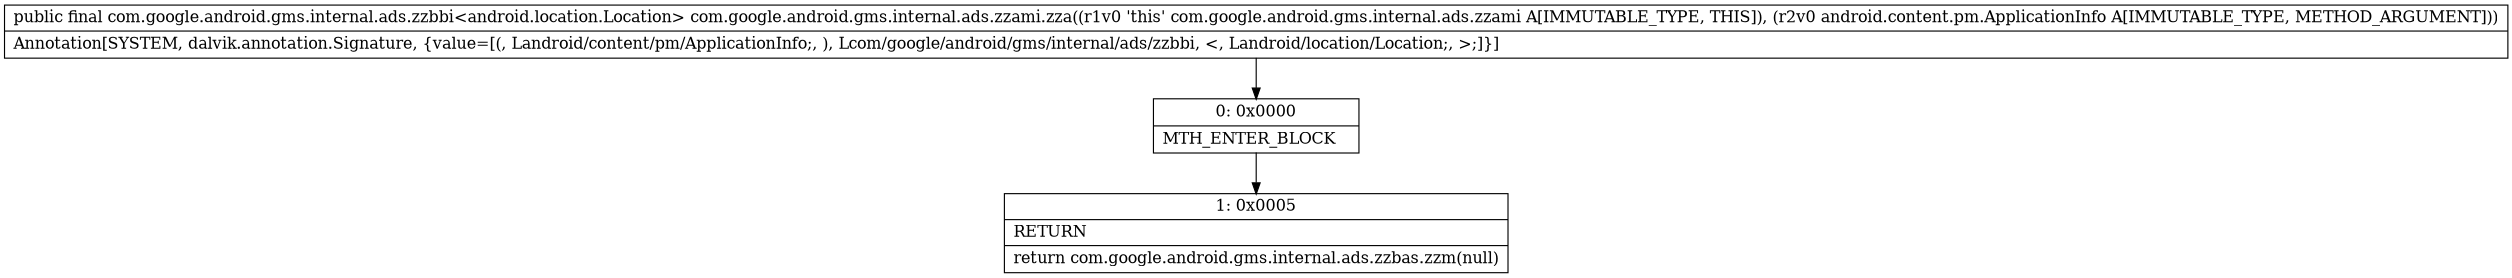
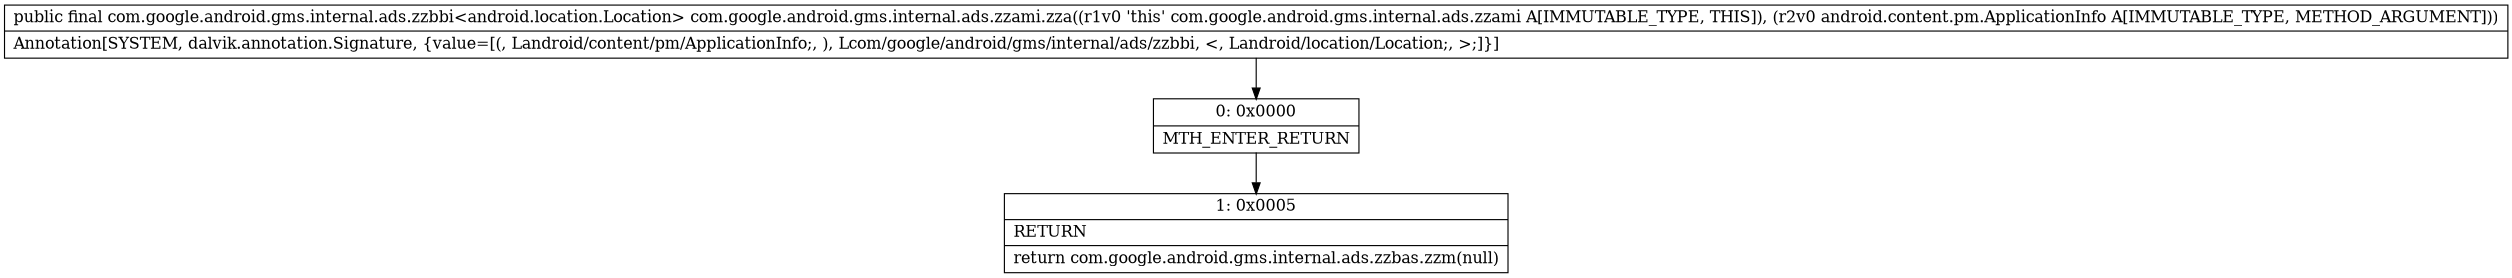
(1249, 139) -> (1256, 139)
